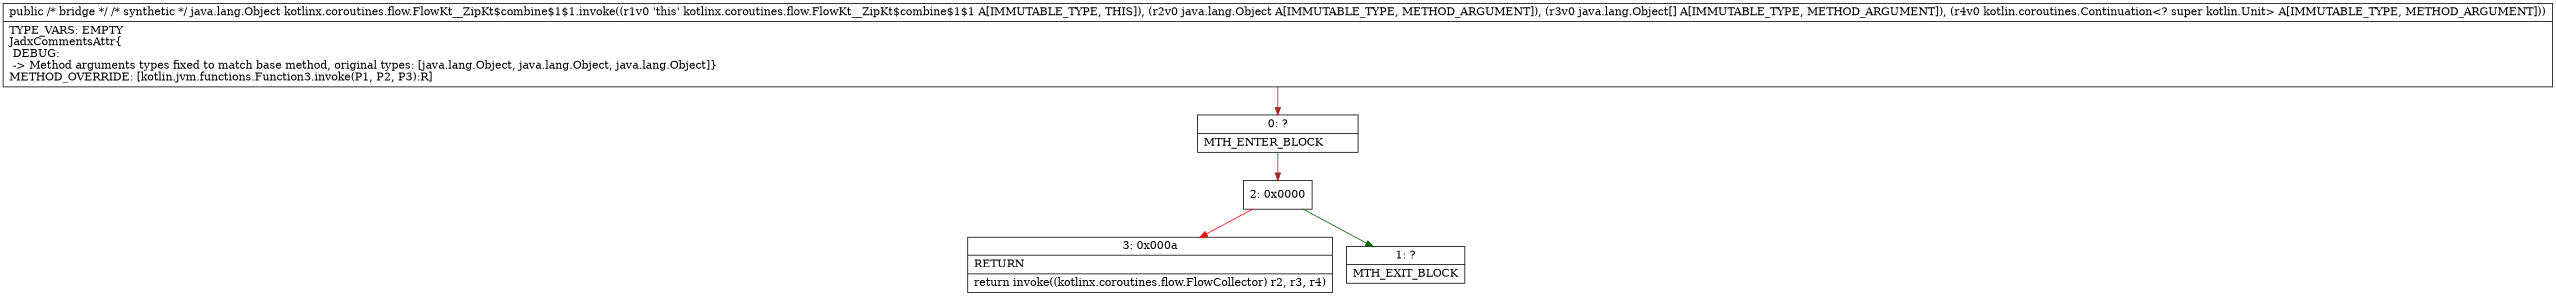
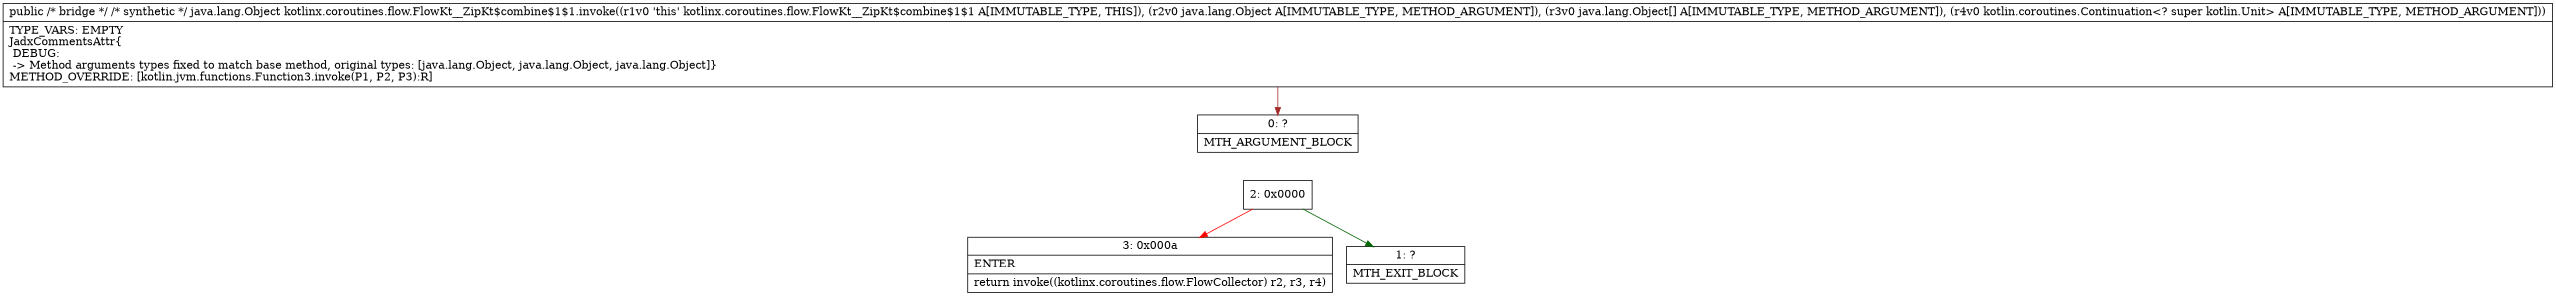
(1264, 143) -> (1278, 143)
(1278, 162) -> none
(999, 264) -> (995, 264)
